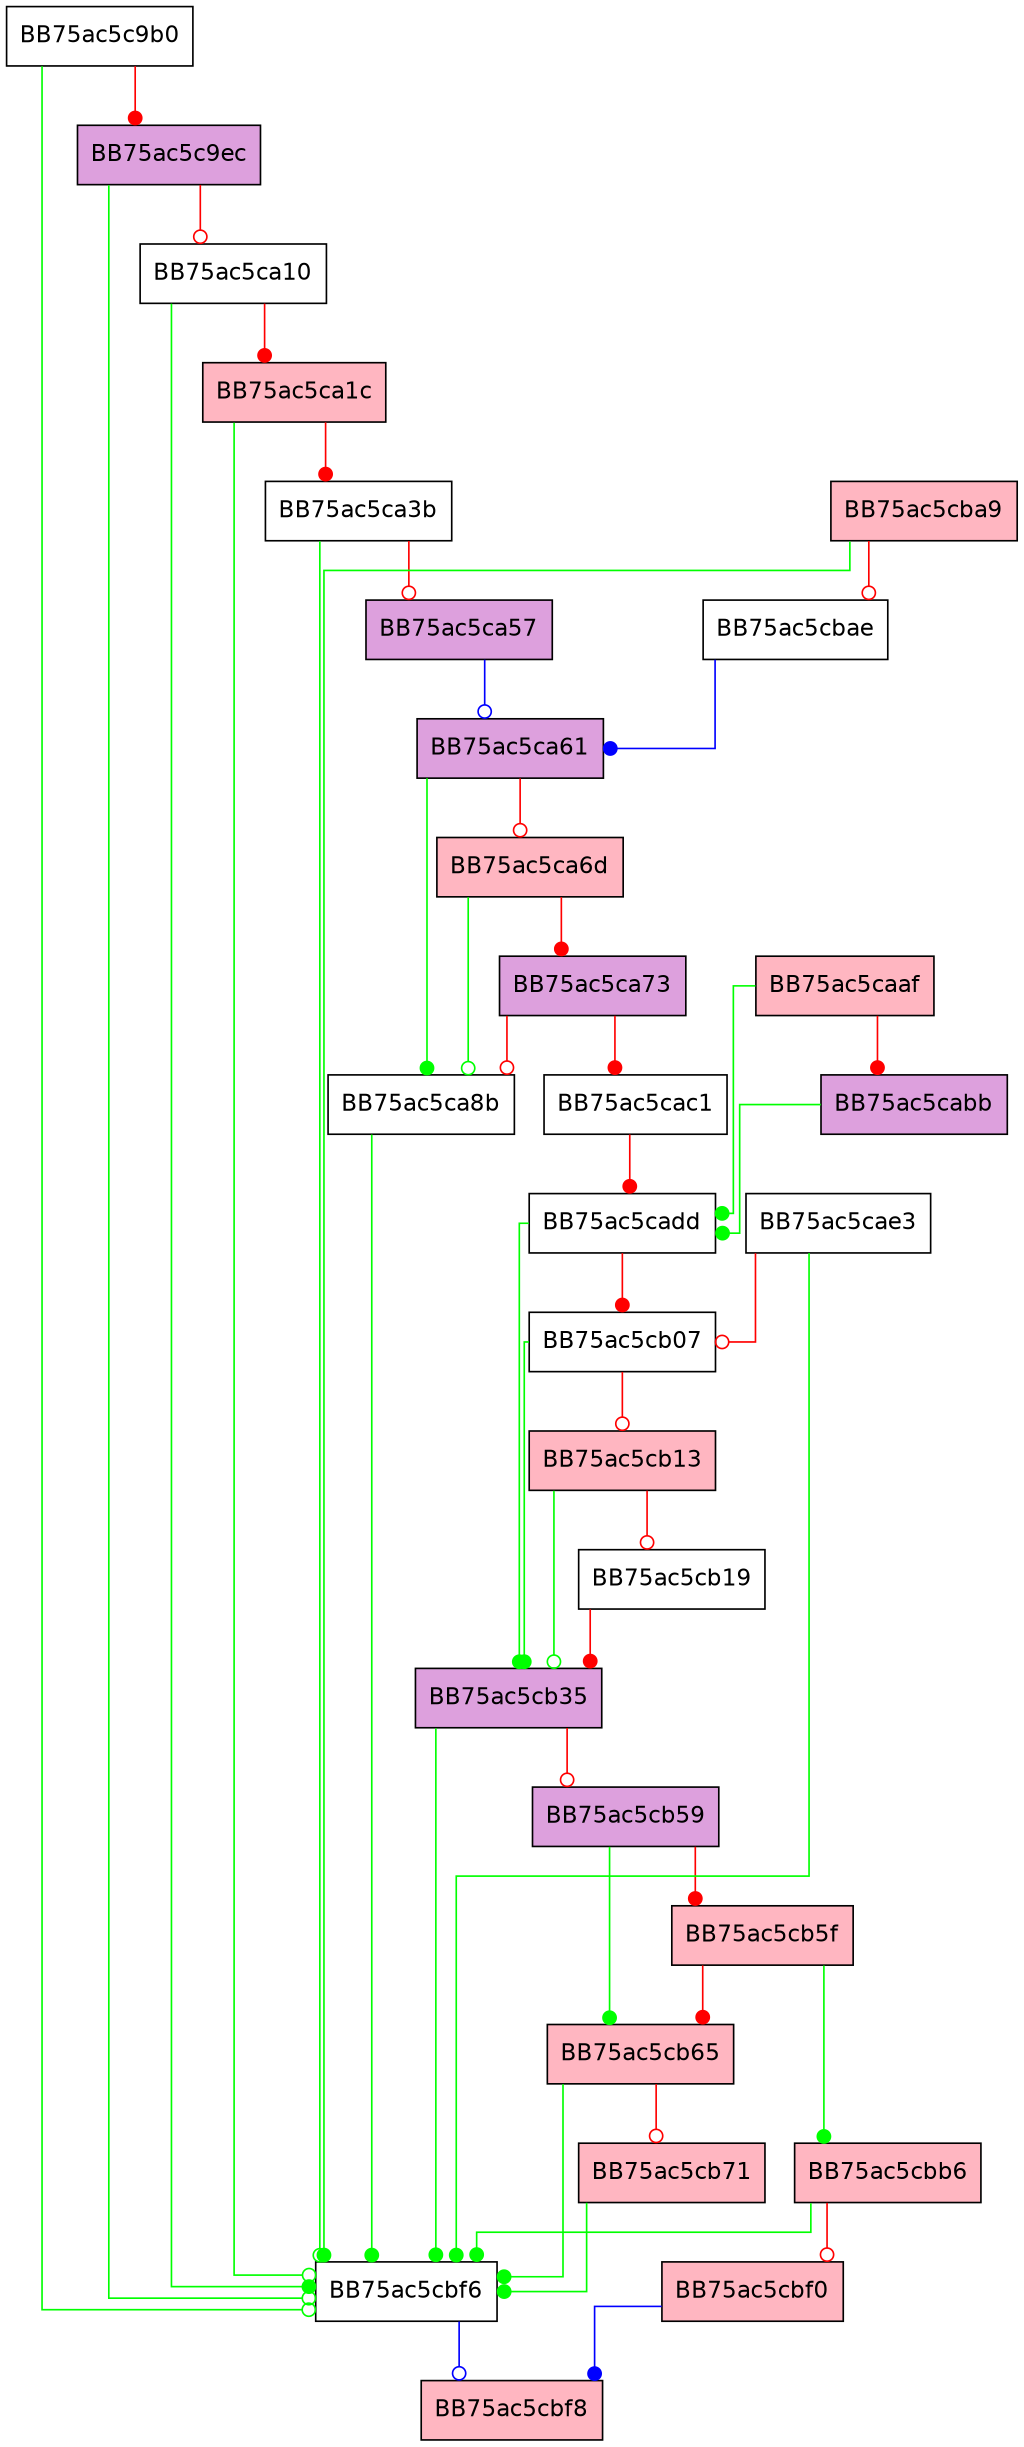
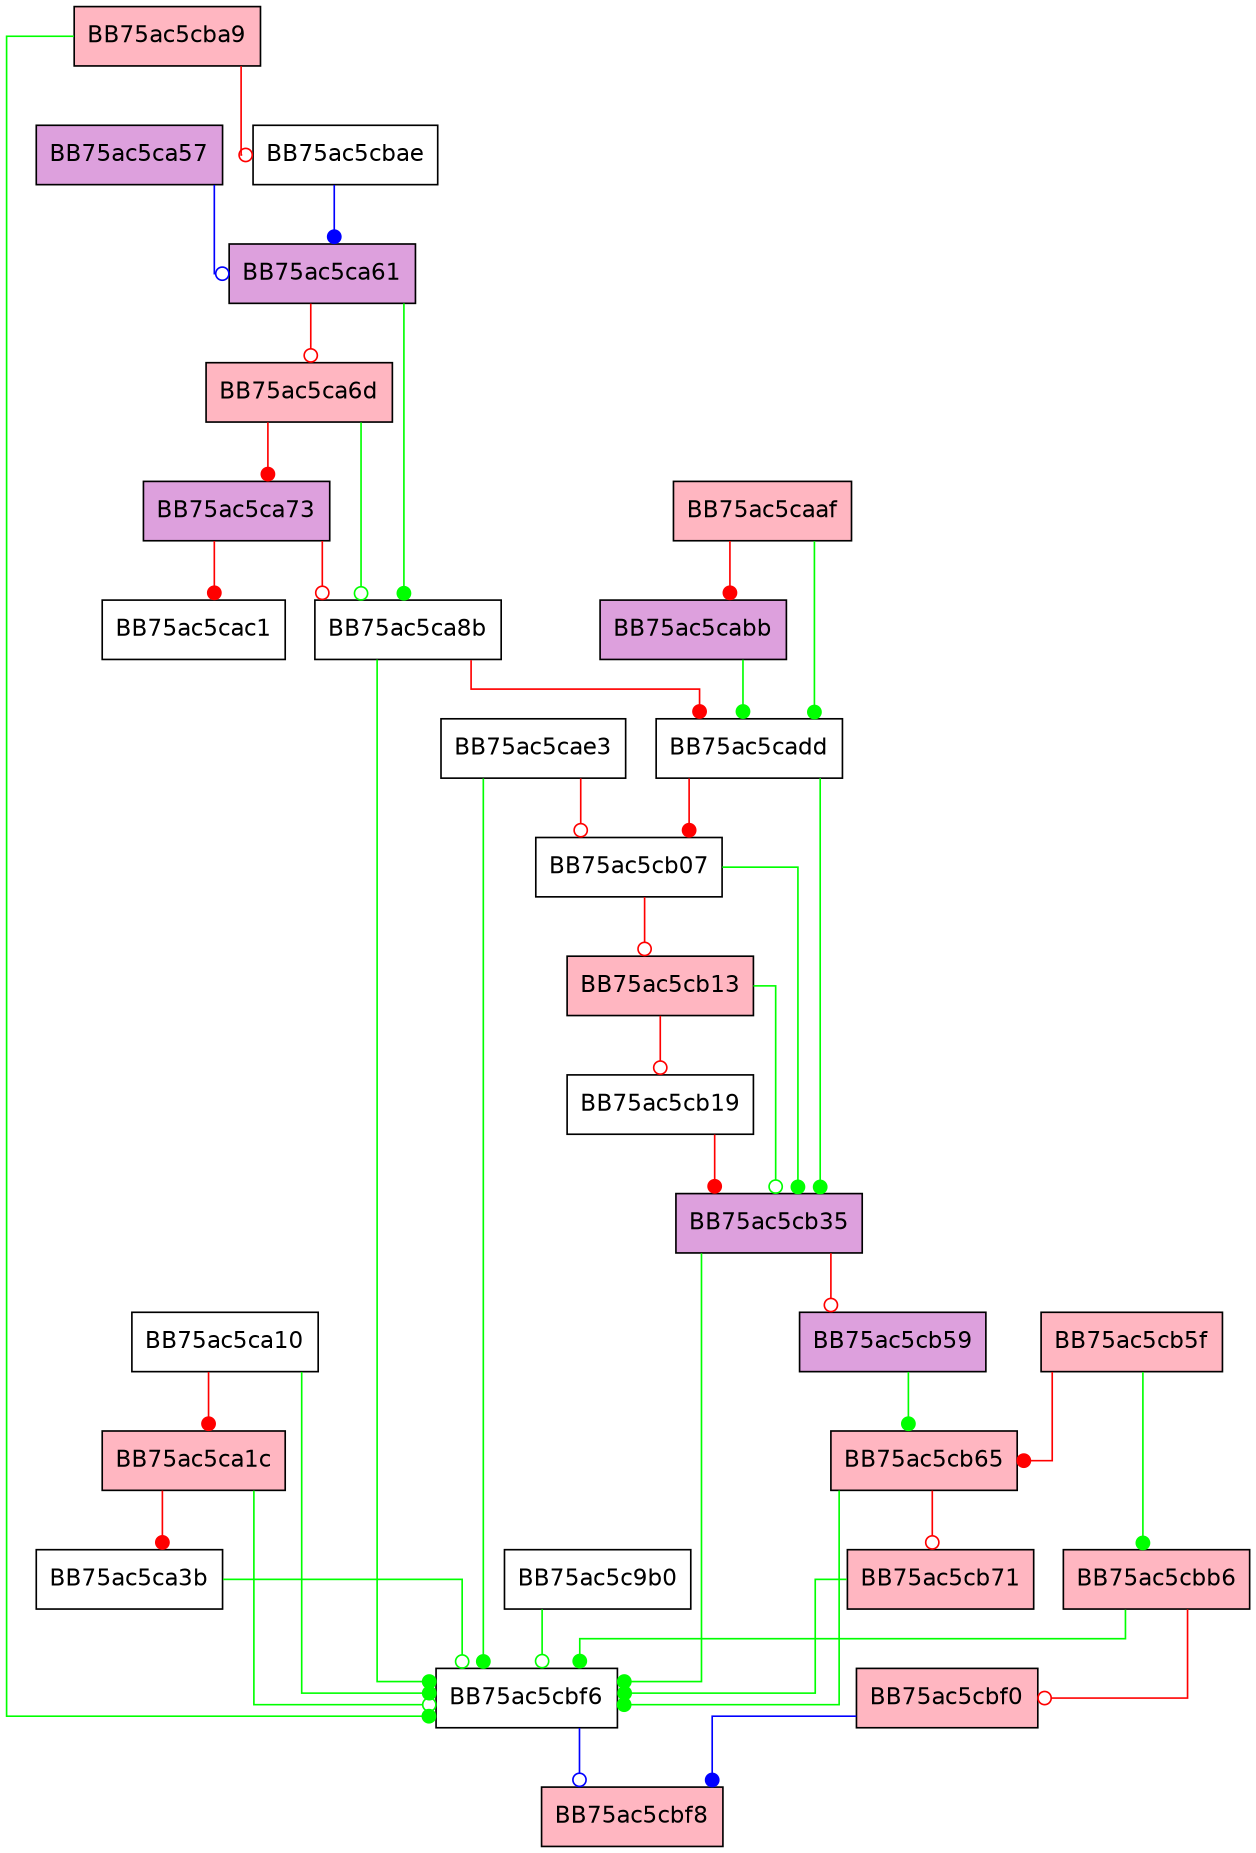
(169, 155) -> none
(409, 560) -> none
(630, 1157) -> (579, 689)
(695, 1866) -> none
